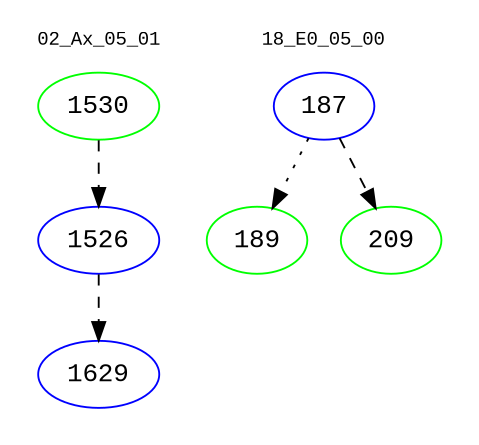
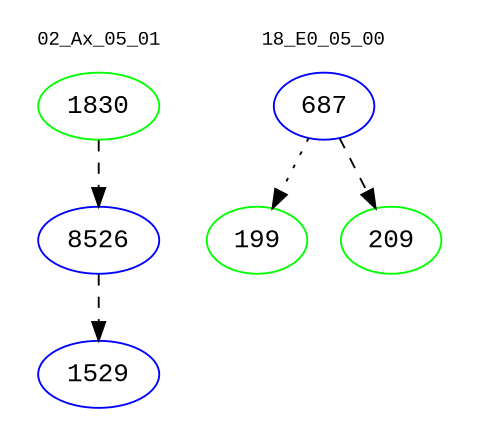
(99, 106) -> (99, 106)
(324, 106) -> (324, 106)
(99, 240) -> (99, 240)
(257, 240) -> (257, 240)
(99, 374) -> (99, 374)
